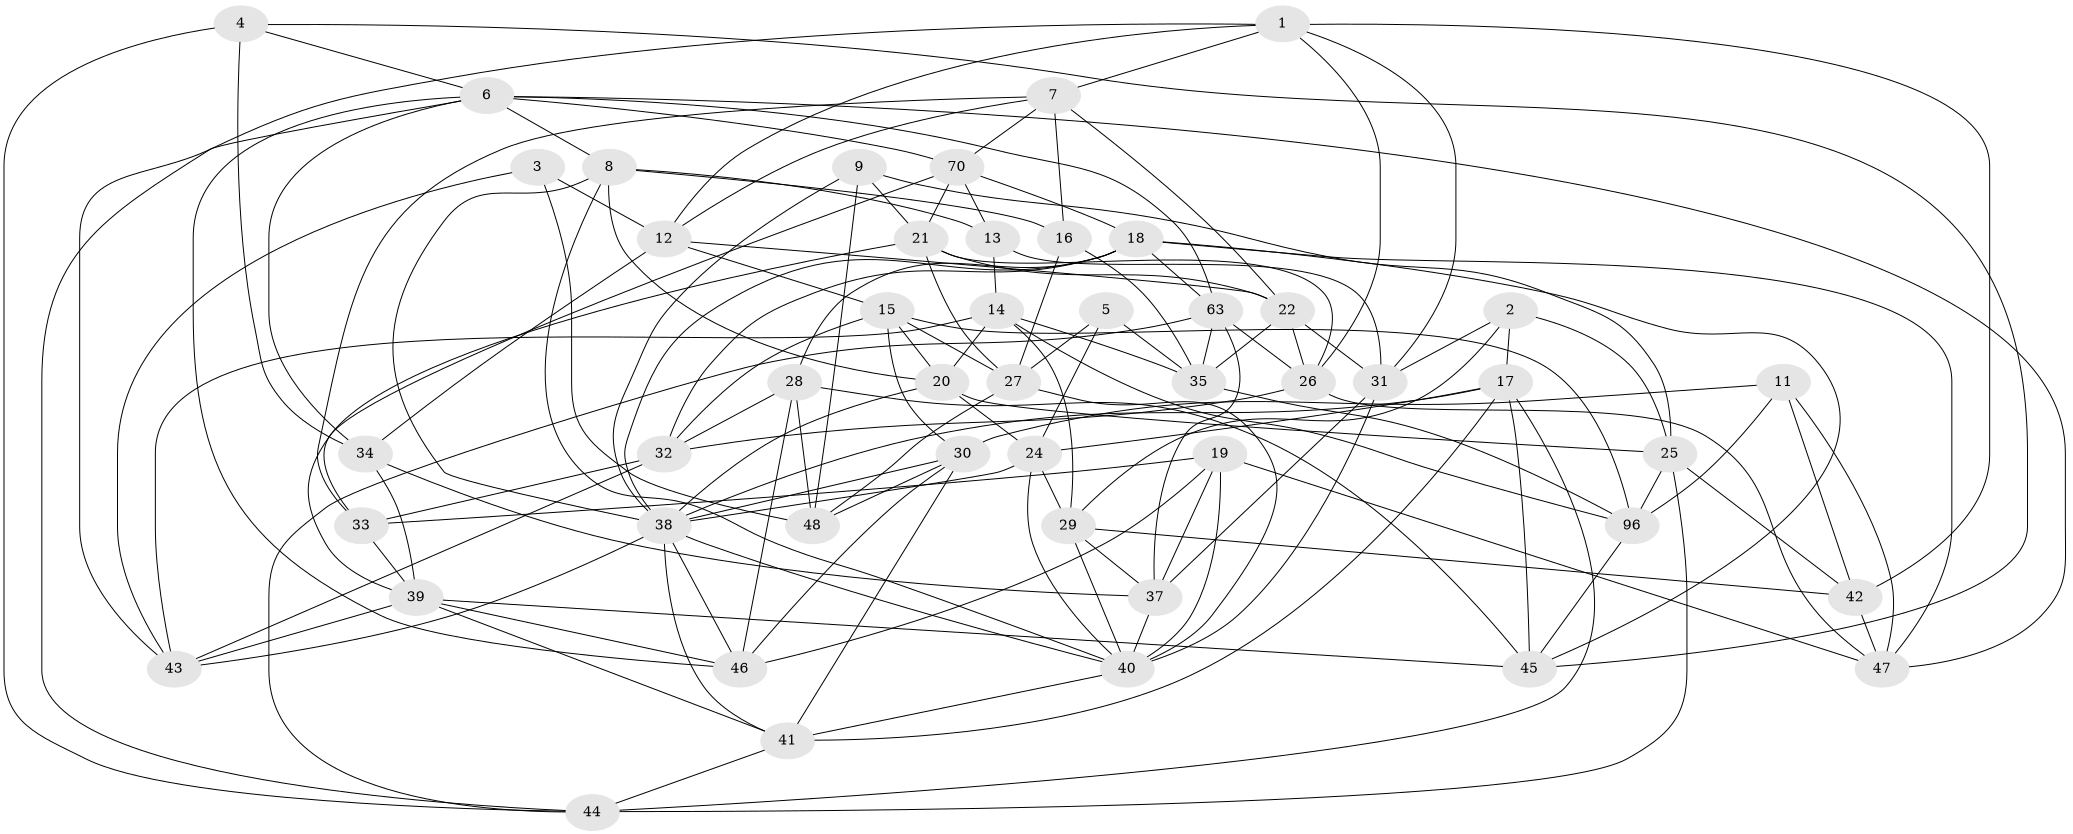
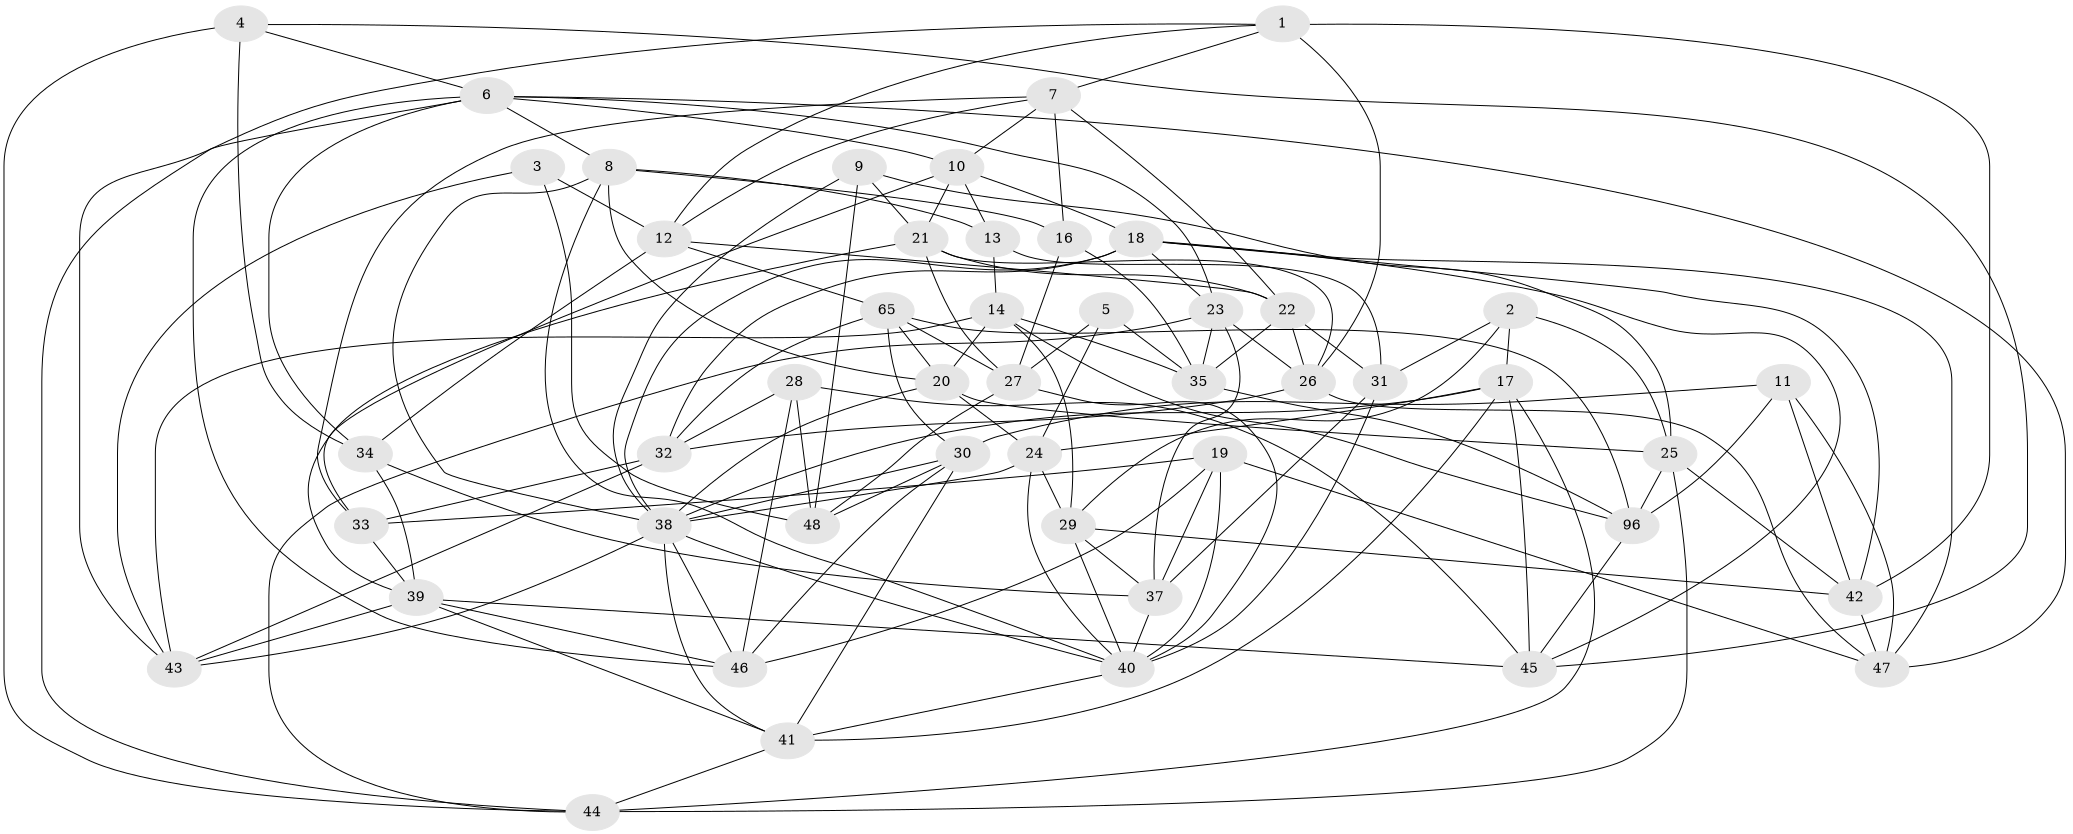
(1454, 158) -> none
(957, 167) -> (957, 167)
(868, 284) -> (1628, 288)
(887, 311) -> (887, 311)
(1216, 311) -> (1216, 311)
